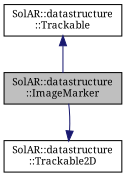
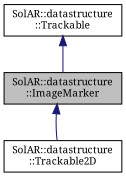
(70, 117) -> (56, 127)
